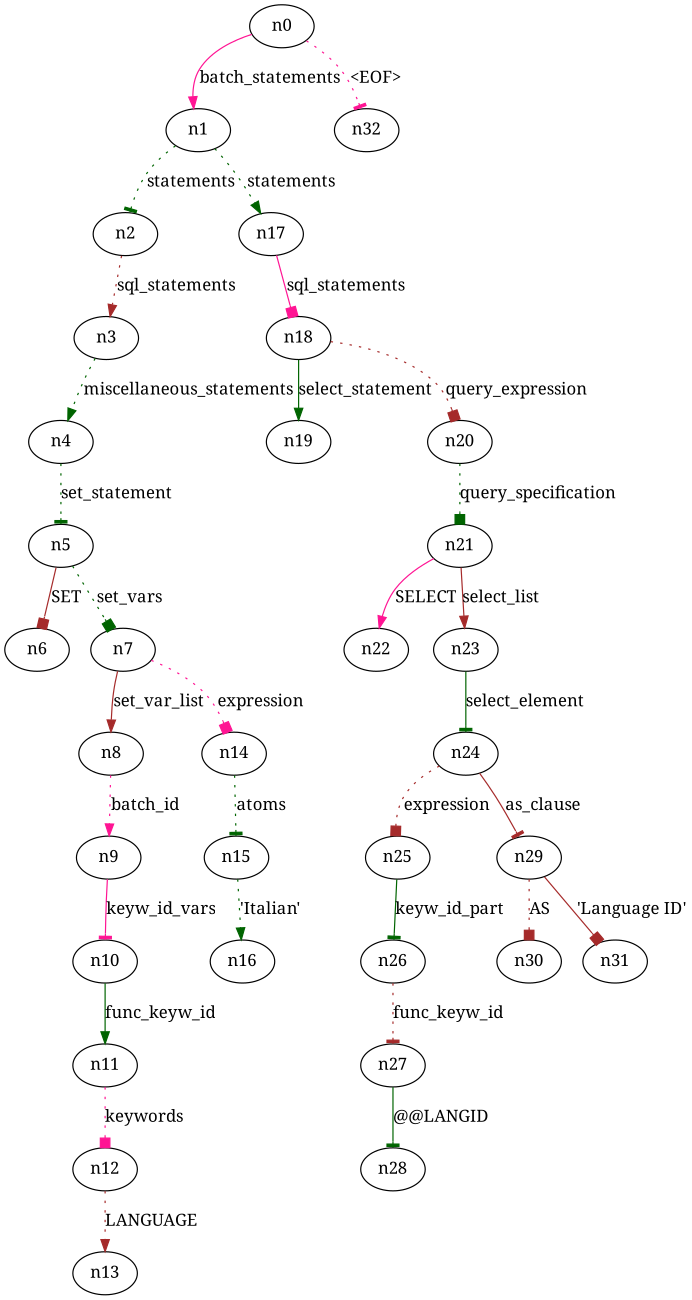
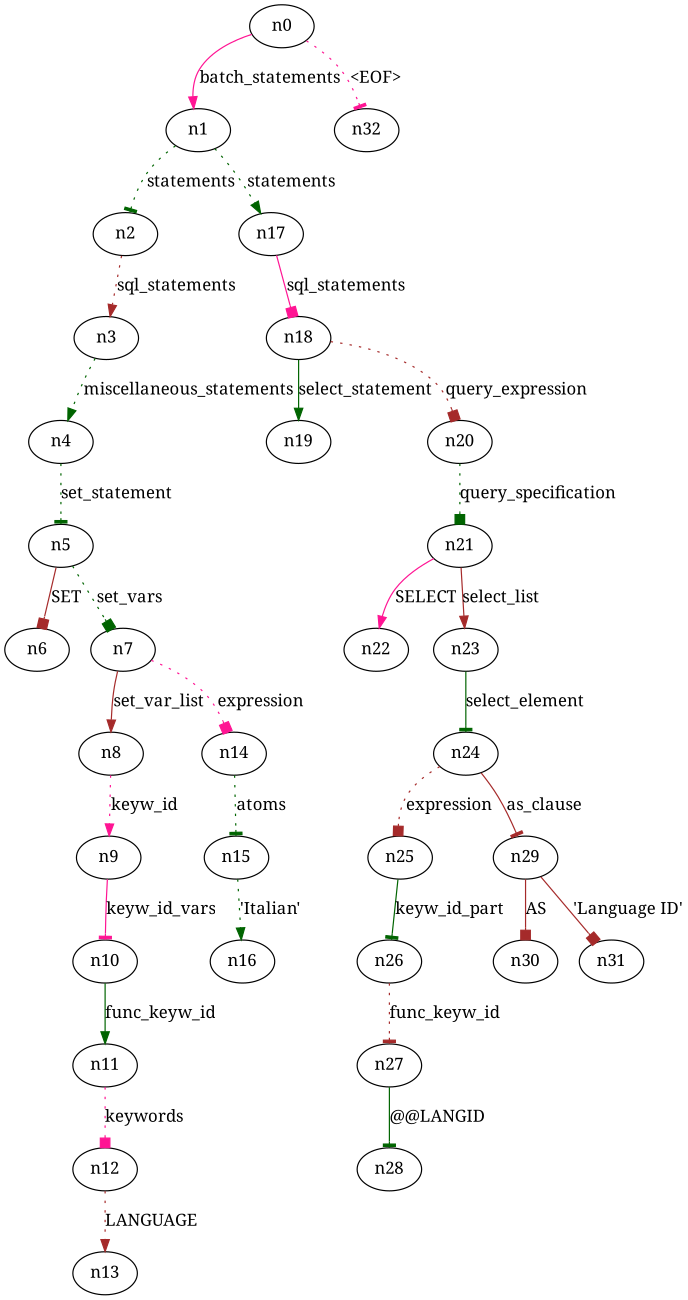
(146, 806) -> (145, 806)
(529, 904) -> (526, 904)
